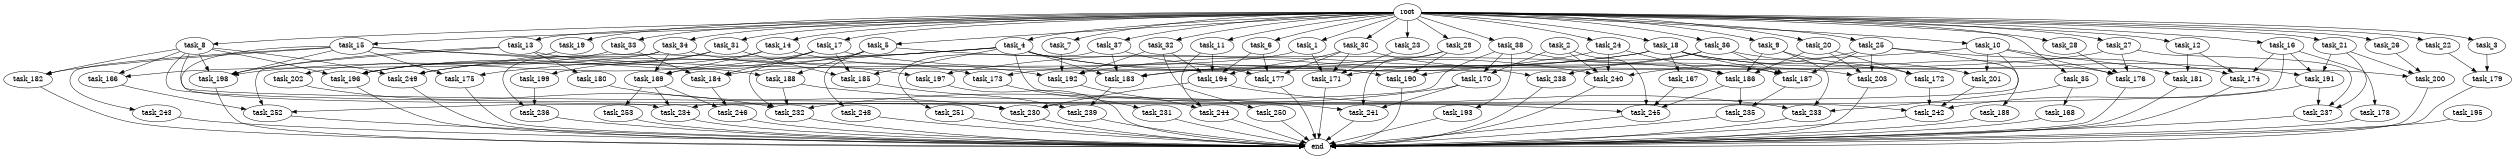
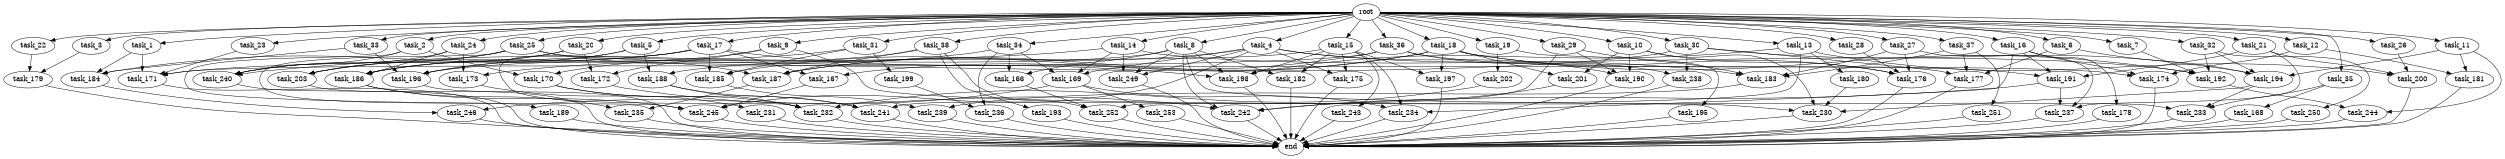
none -> (892, 19)
none -> (1634, 59)
(2087, 60) -> (2463, 60)
none -> (764, 62)
(1307, 65) -> (672, 58)
(856, 113) -> none
